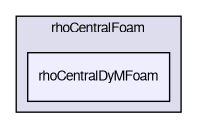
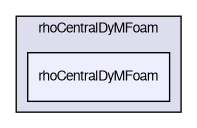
(99, 29) -> (99, 29)
